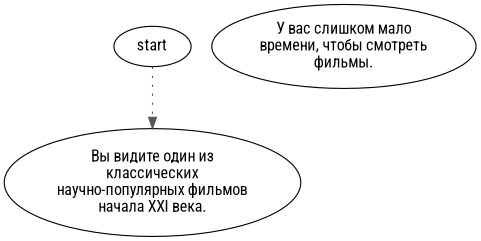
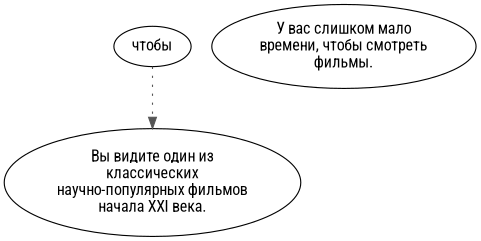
(153, 46) -> (153, 46)
